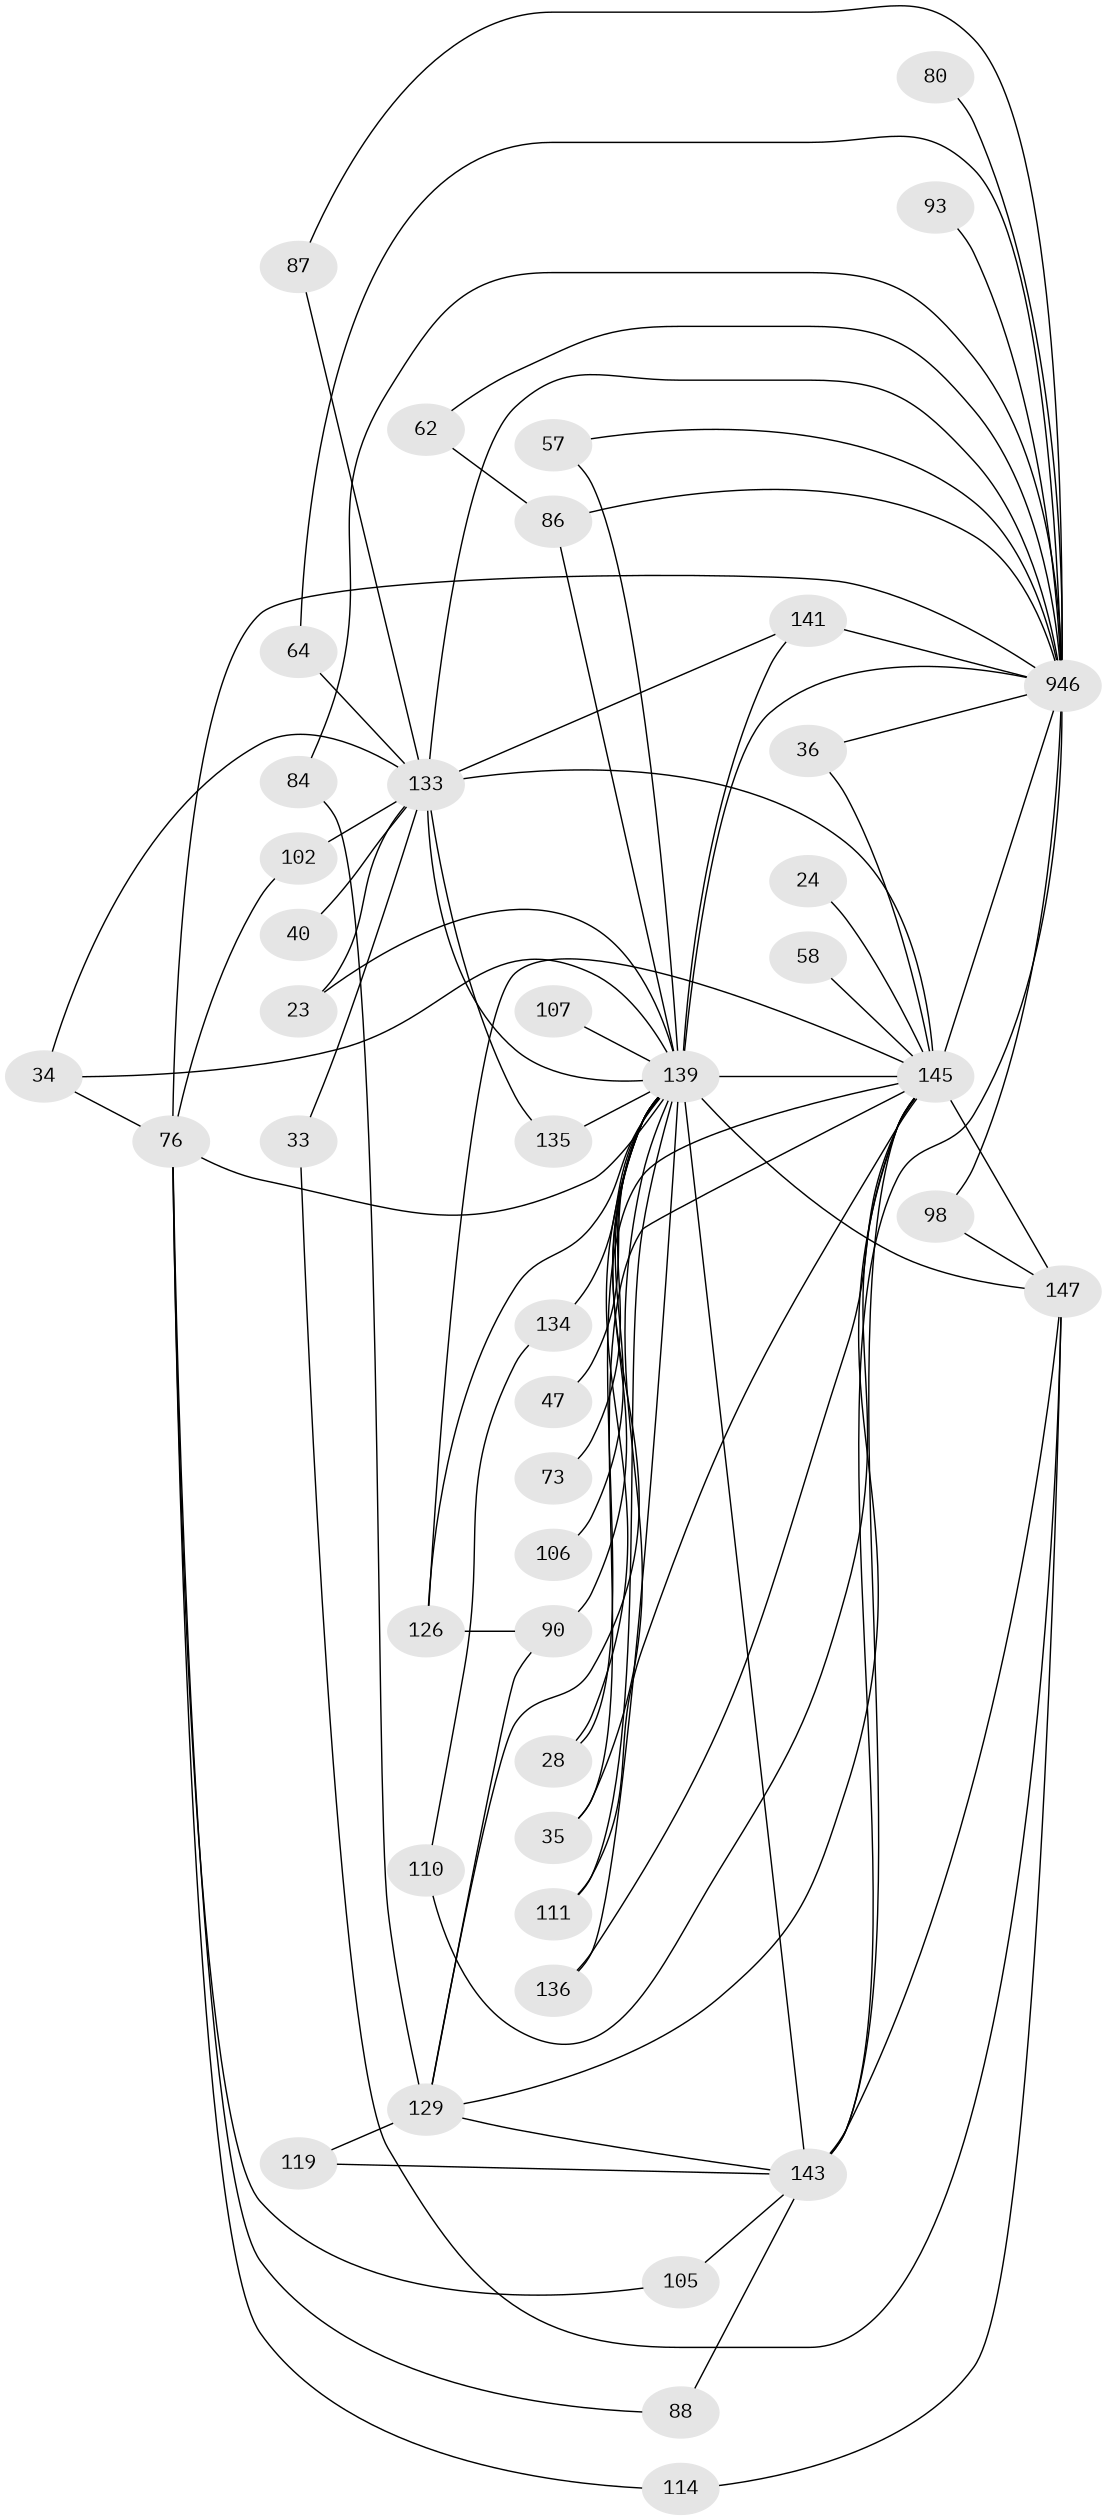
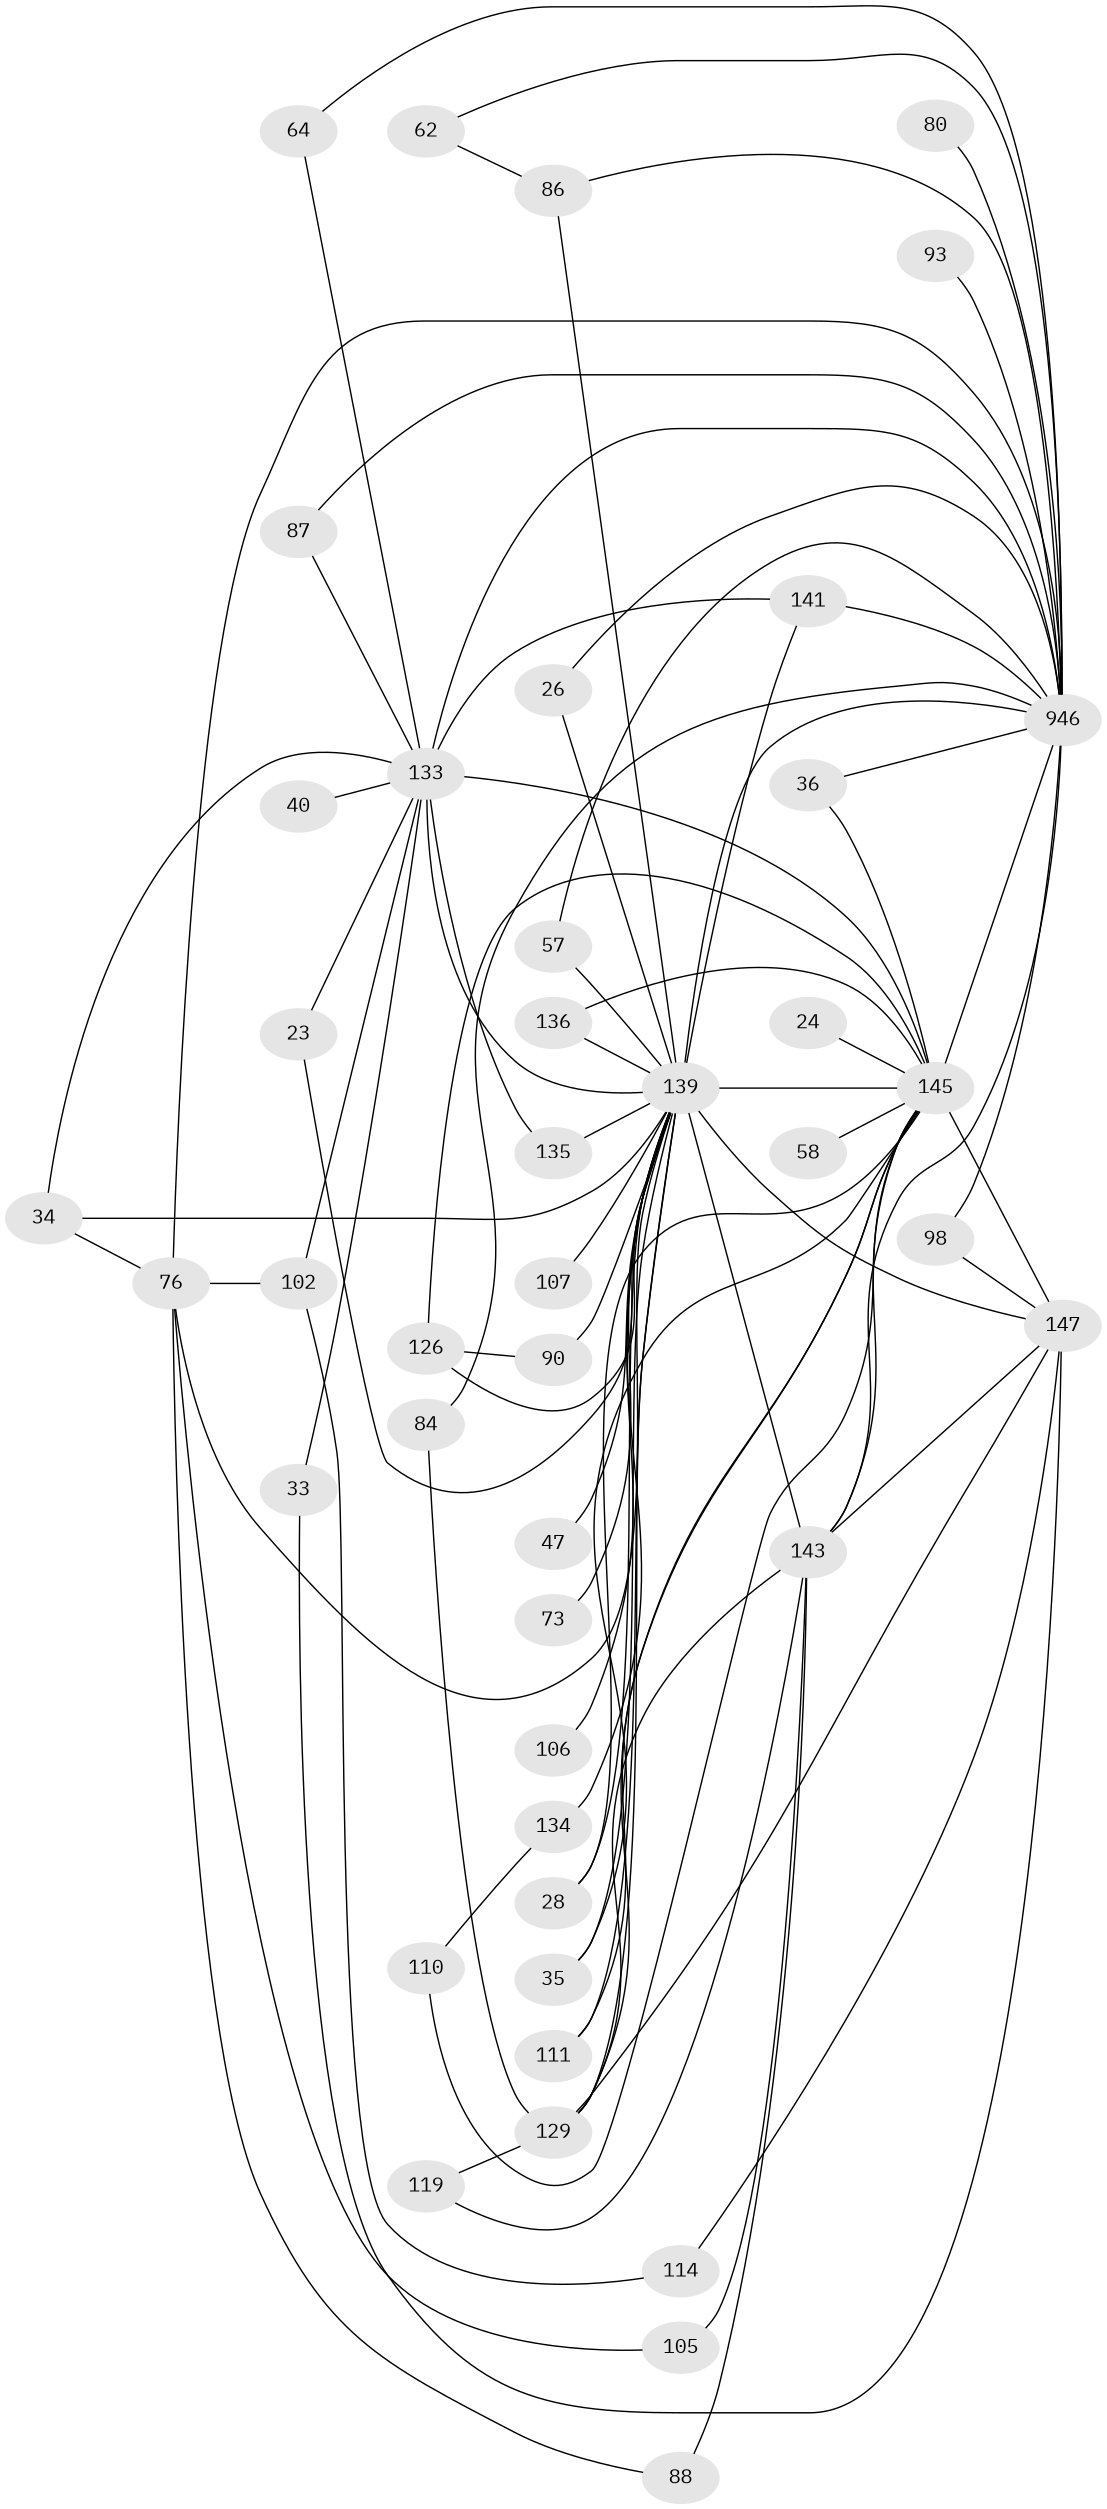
none -> (553, 690)
(474, 1866) -> (825, 1739)
(217, 2124) -> (347, 1903)
